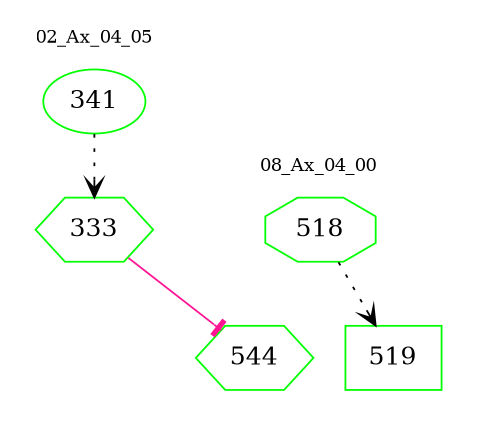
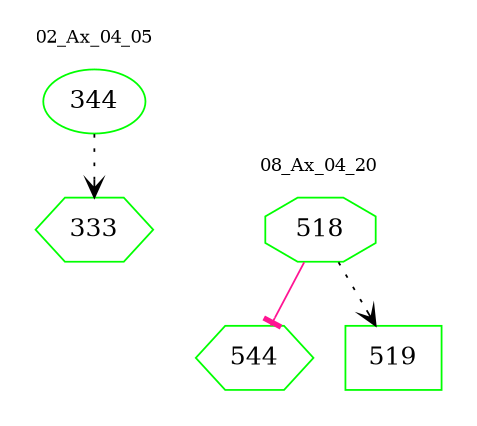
(94, 101) -> (94, 101)
(319, 166) -> (319, 166)
(169, 290) -> (290, 290)
